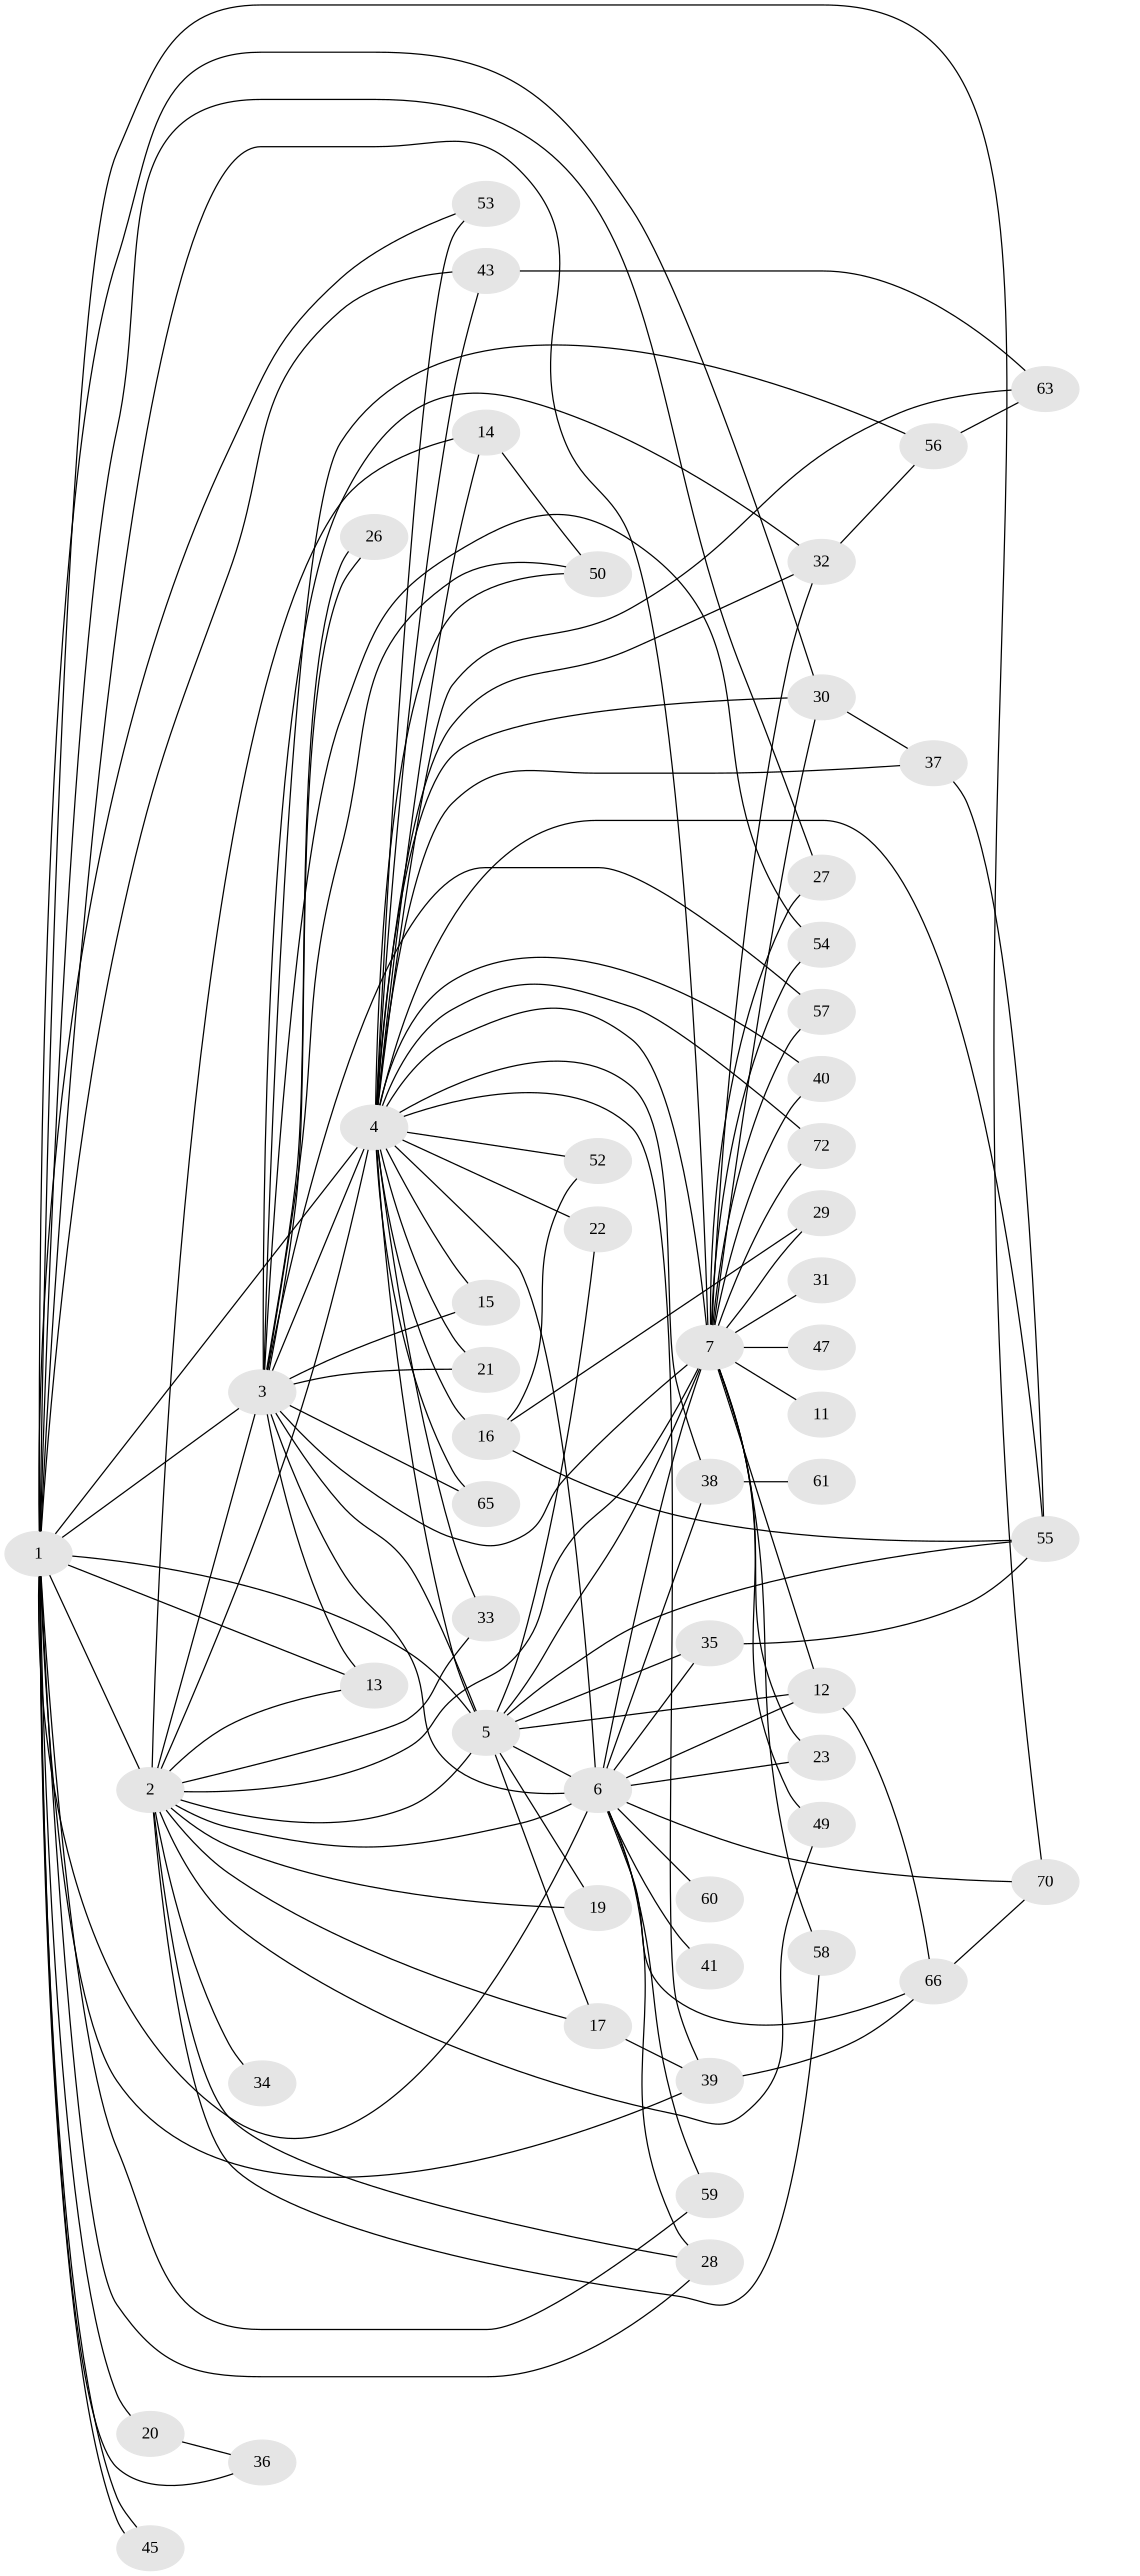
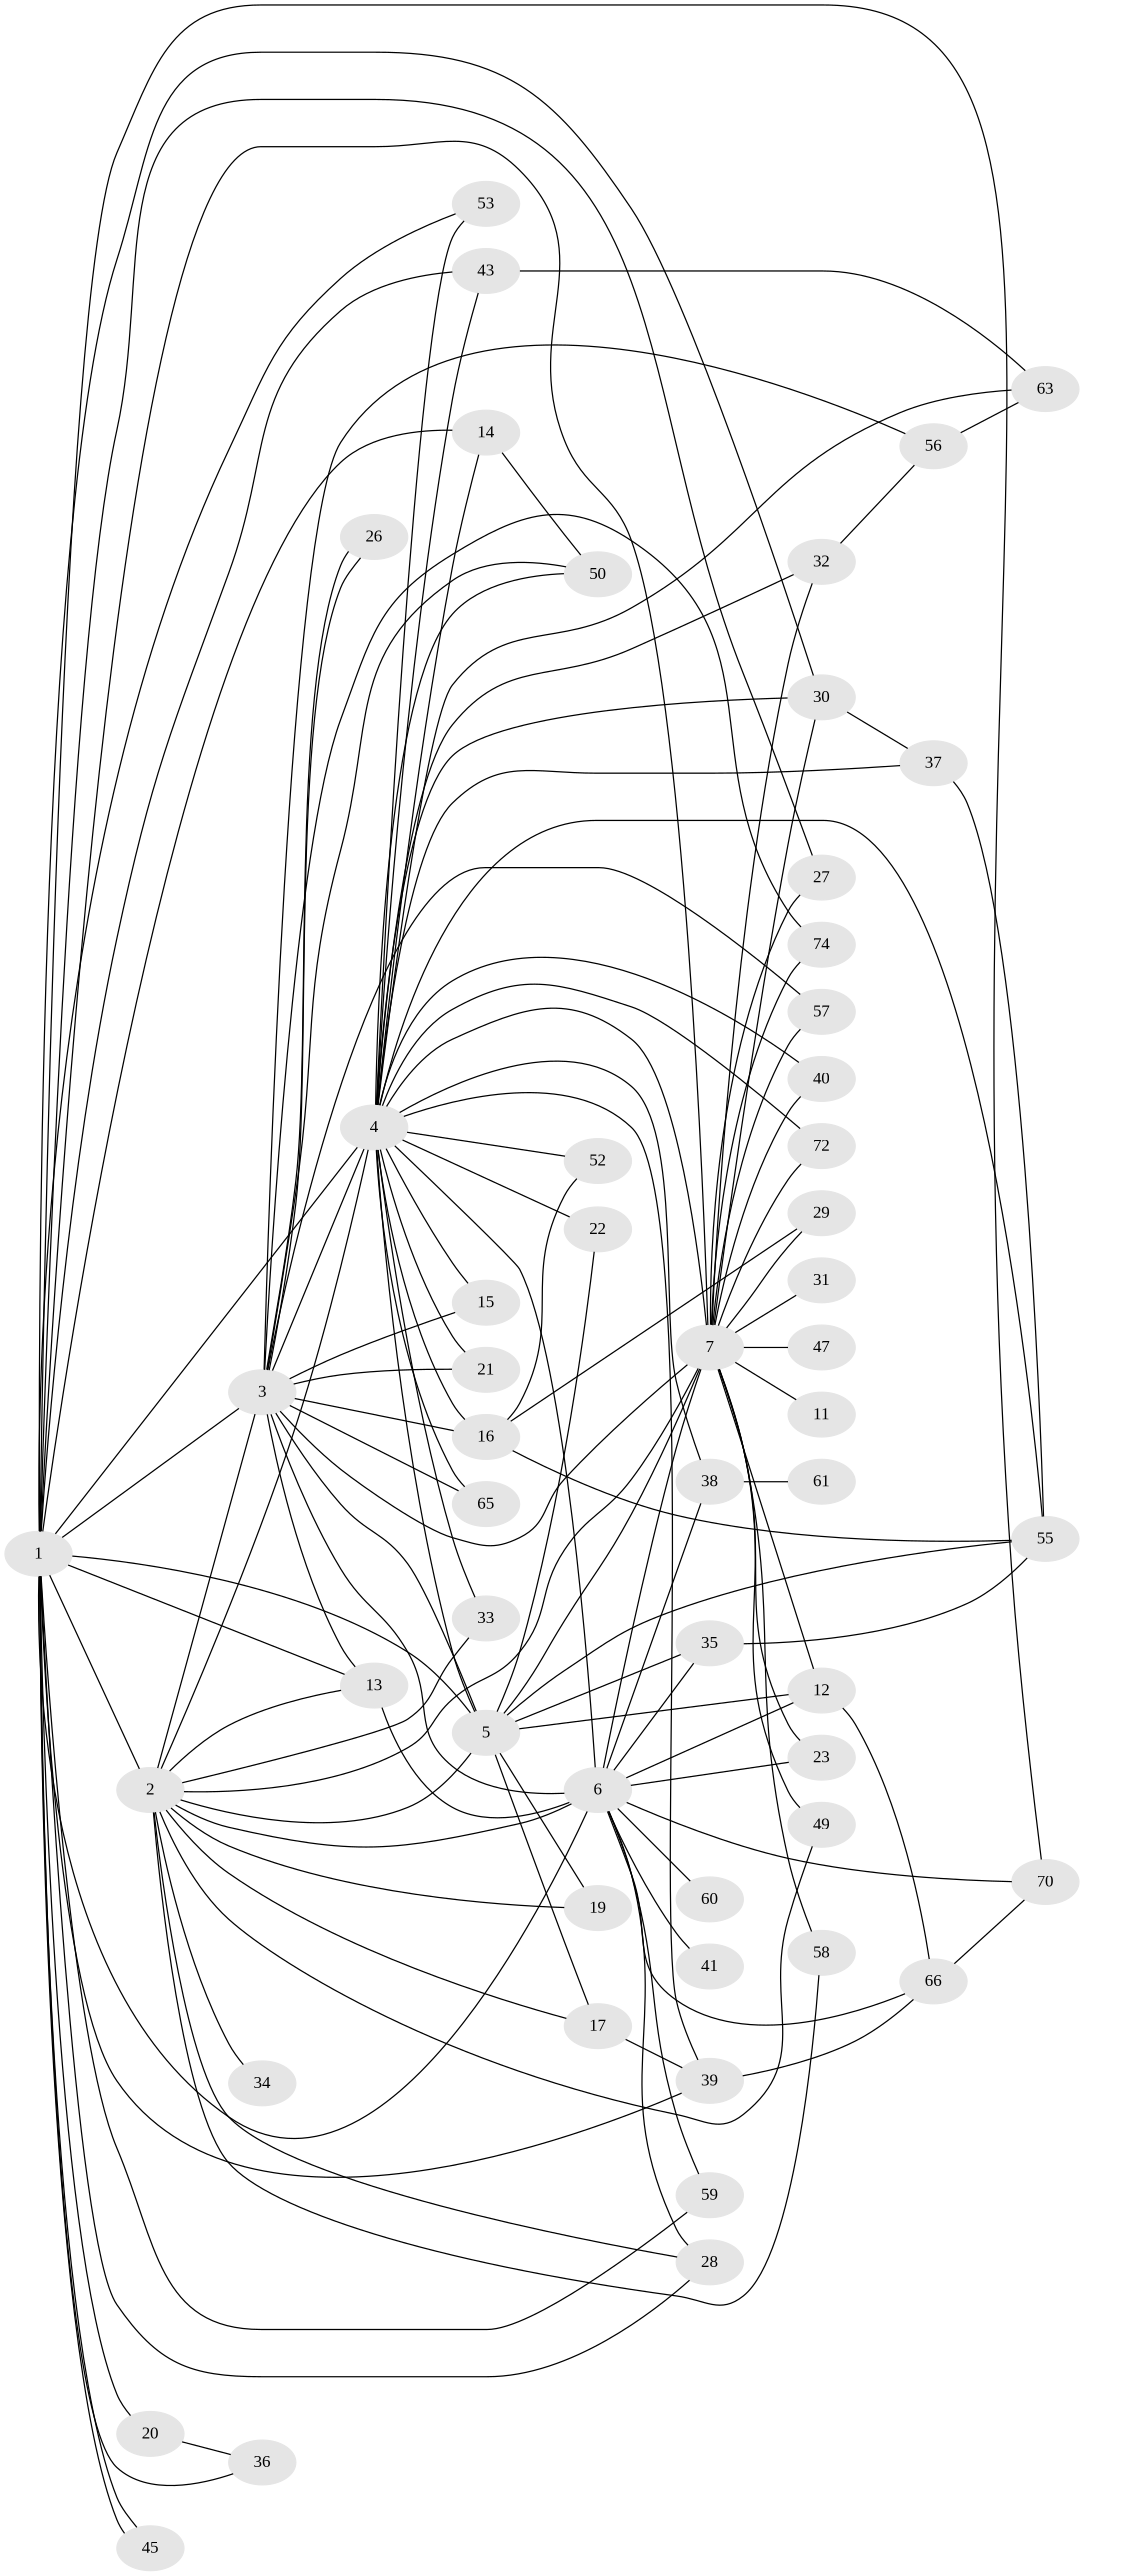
(365, 461) -> (374, 1415)
(822, 945) -> (822, 945)
(201, 1060) -> (156, 923)
(542, 1761) -> (451, 1806)
